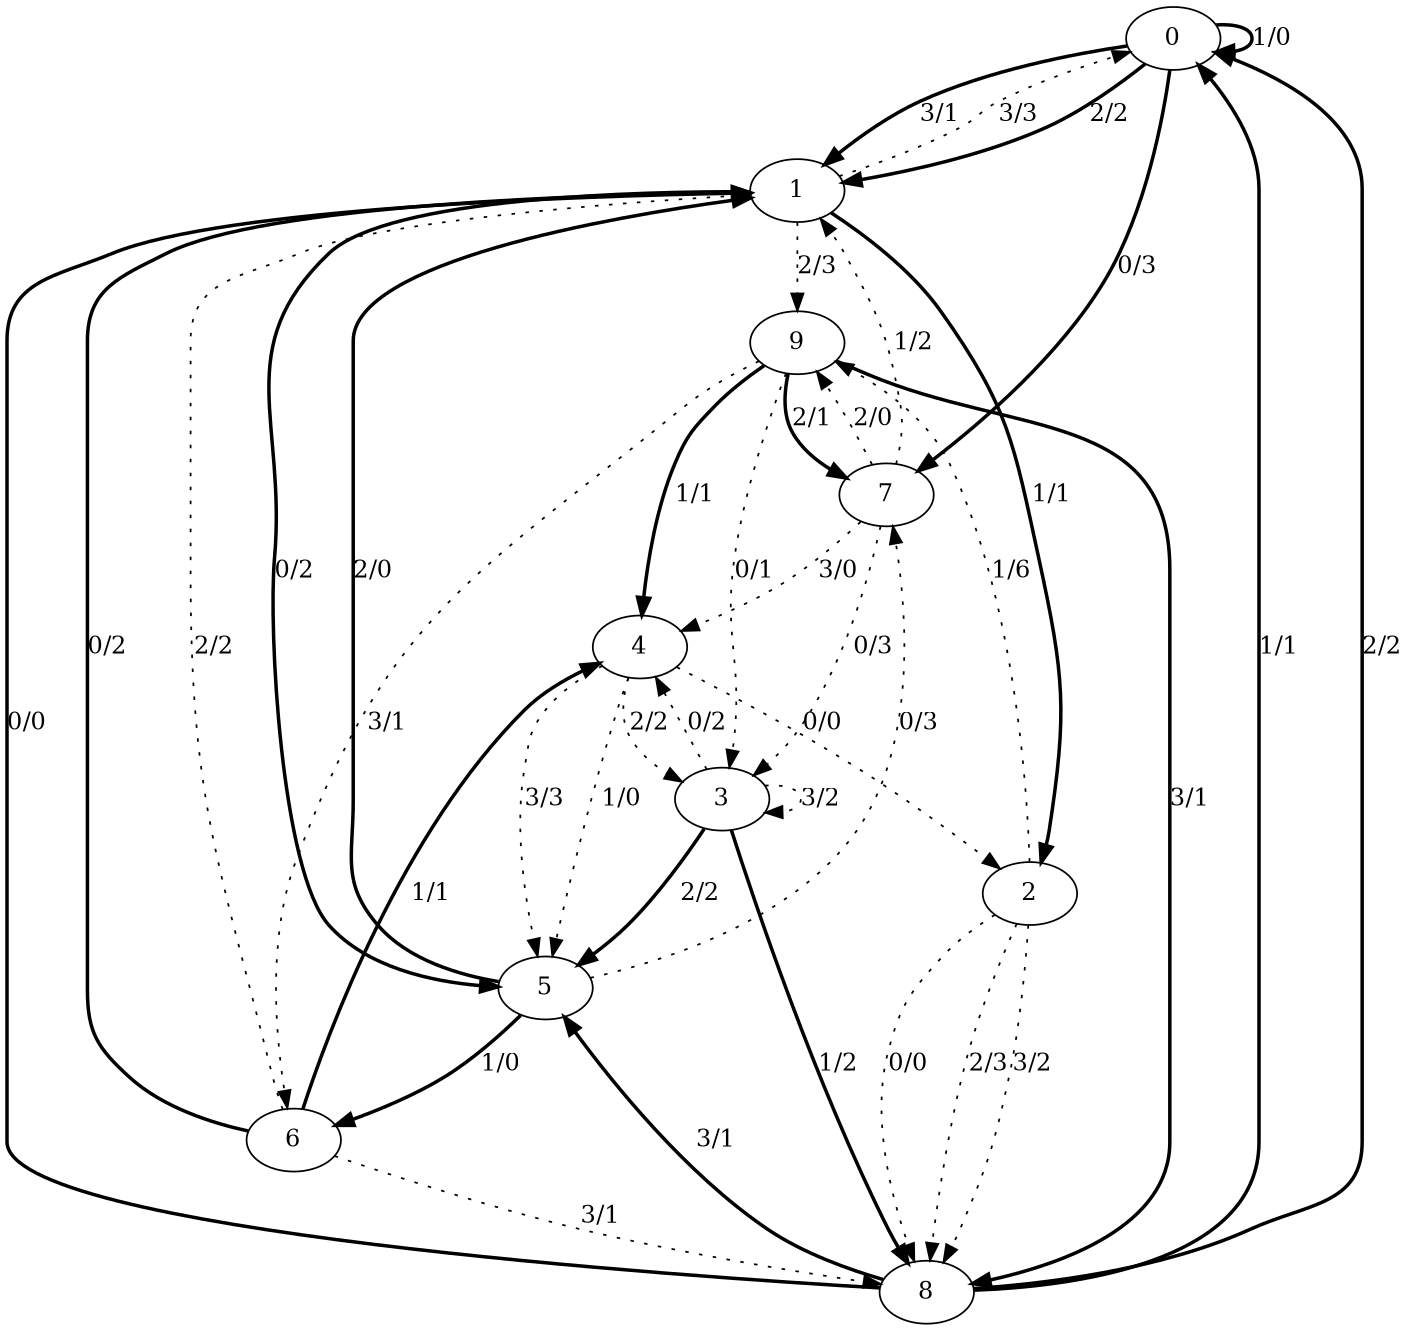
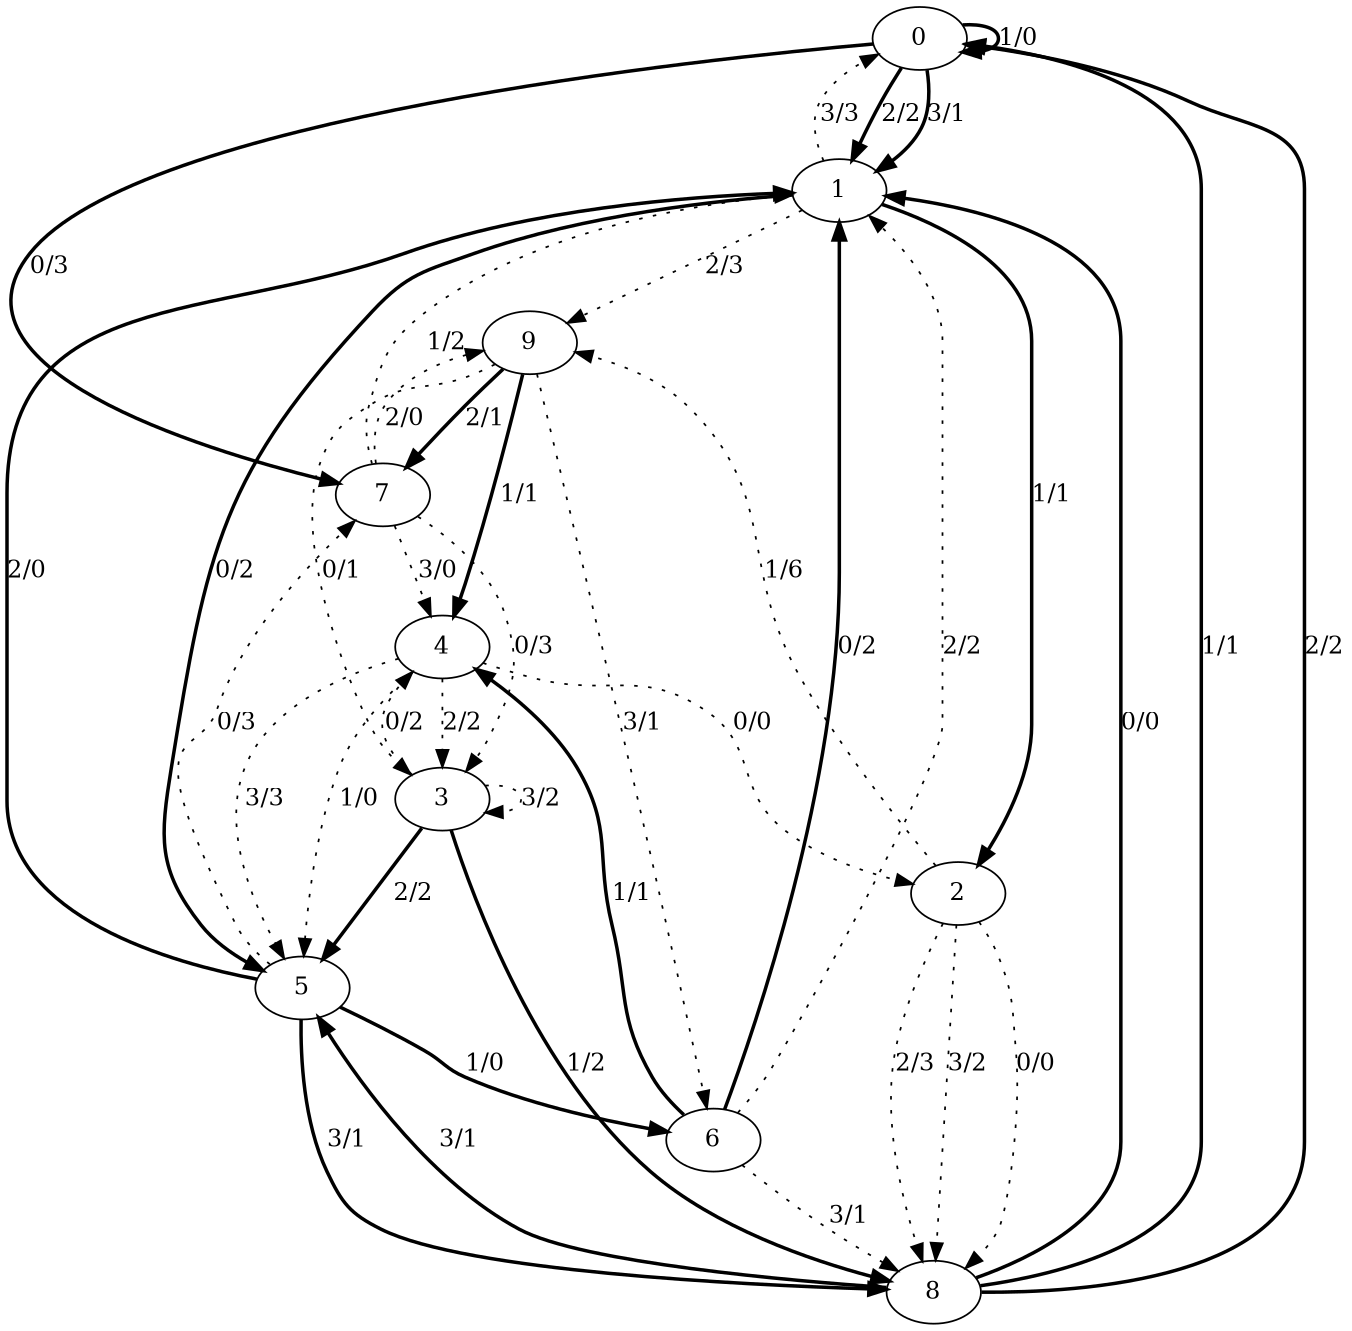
(1170, 764) -> (505, 1260)
